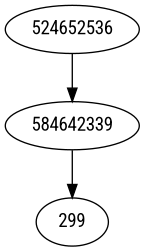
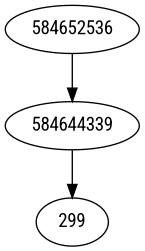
(72, 29) -> (72, 29)
(72, 126) -> (72, 126)
